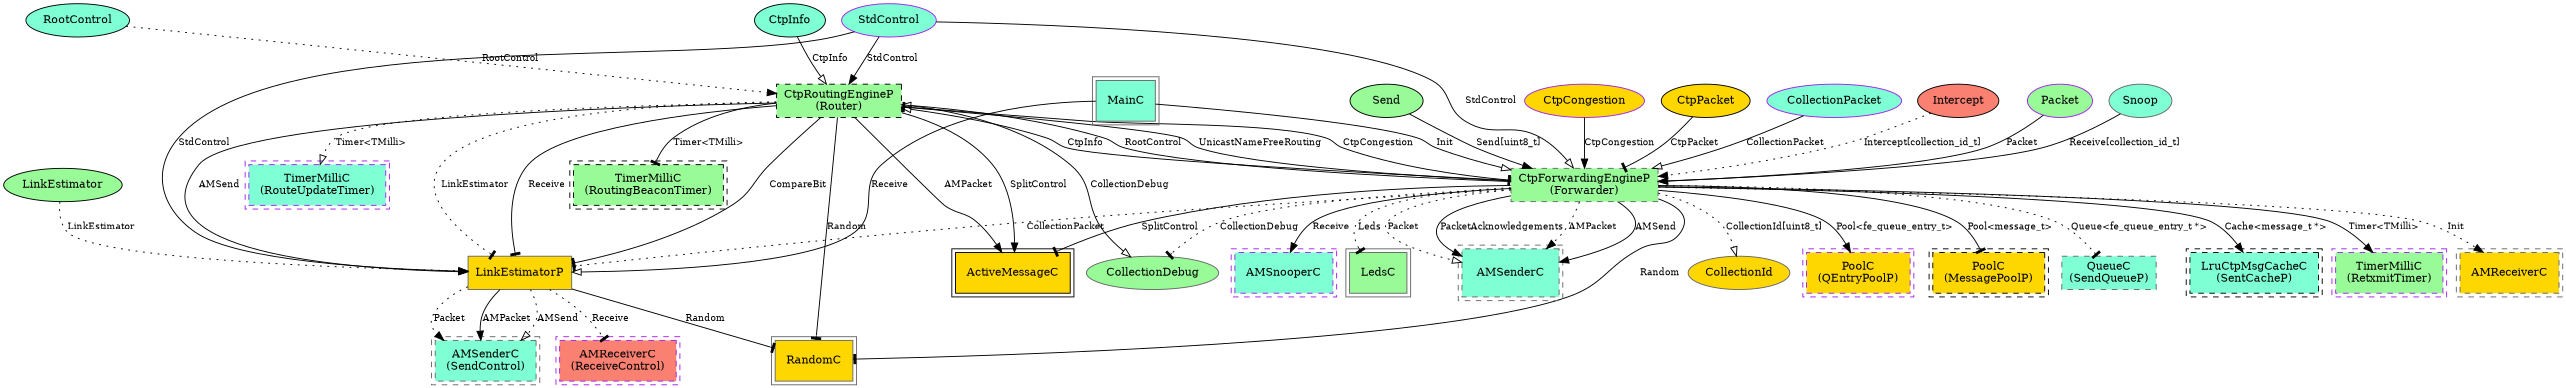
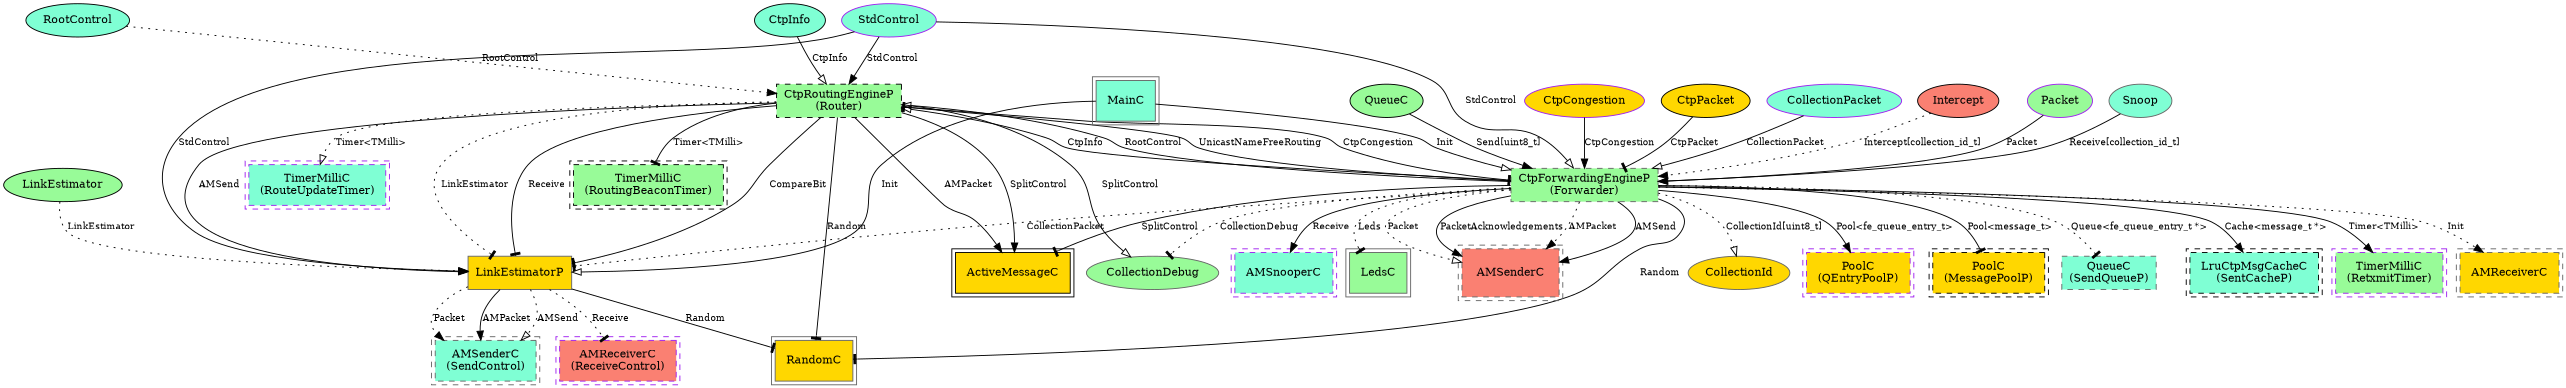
(1387, 101) -> (1387, 101)
(890, 185) -> (890, 185)
(1130, 185) -> (1130, 185)
(1511, 273) -> (1511, 273)
